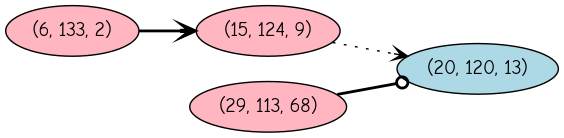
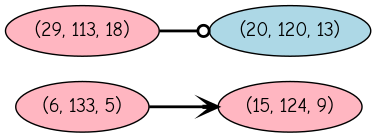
(72, 31) -> (82, 107)
(363, 48) -> none
(268, 107) -> (82, 31)
